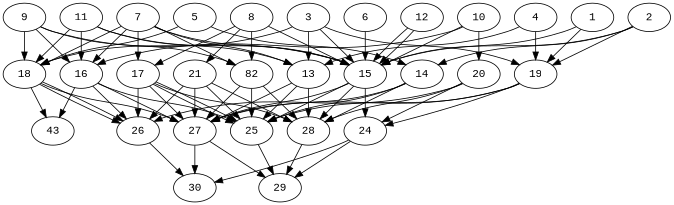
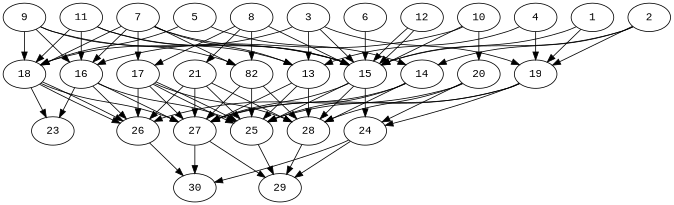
(53, 131) -> (53, 131)
